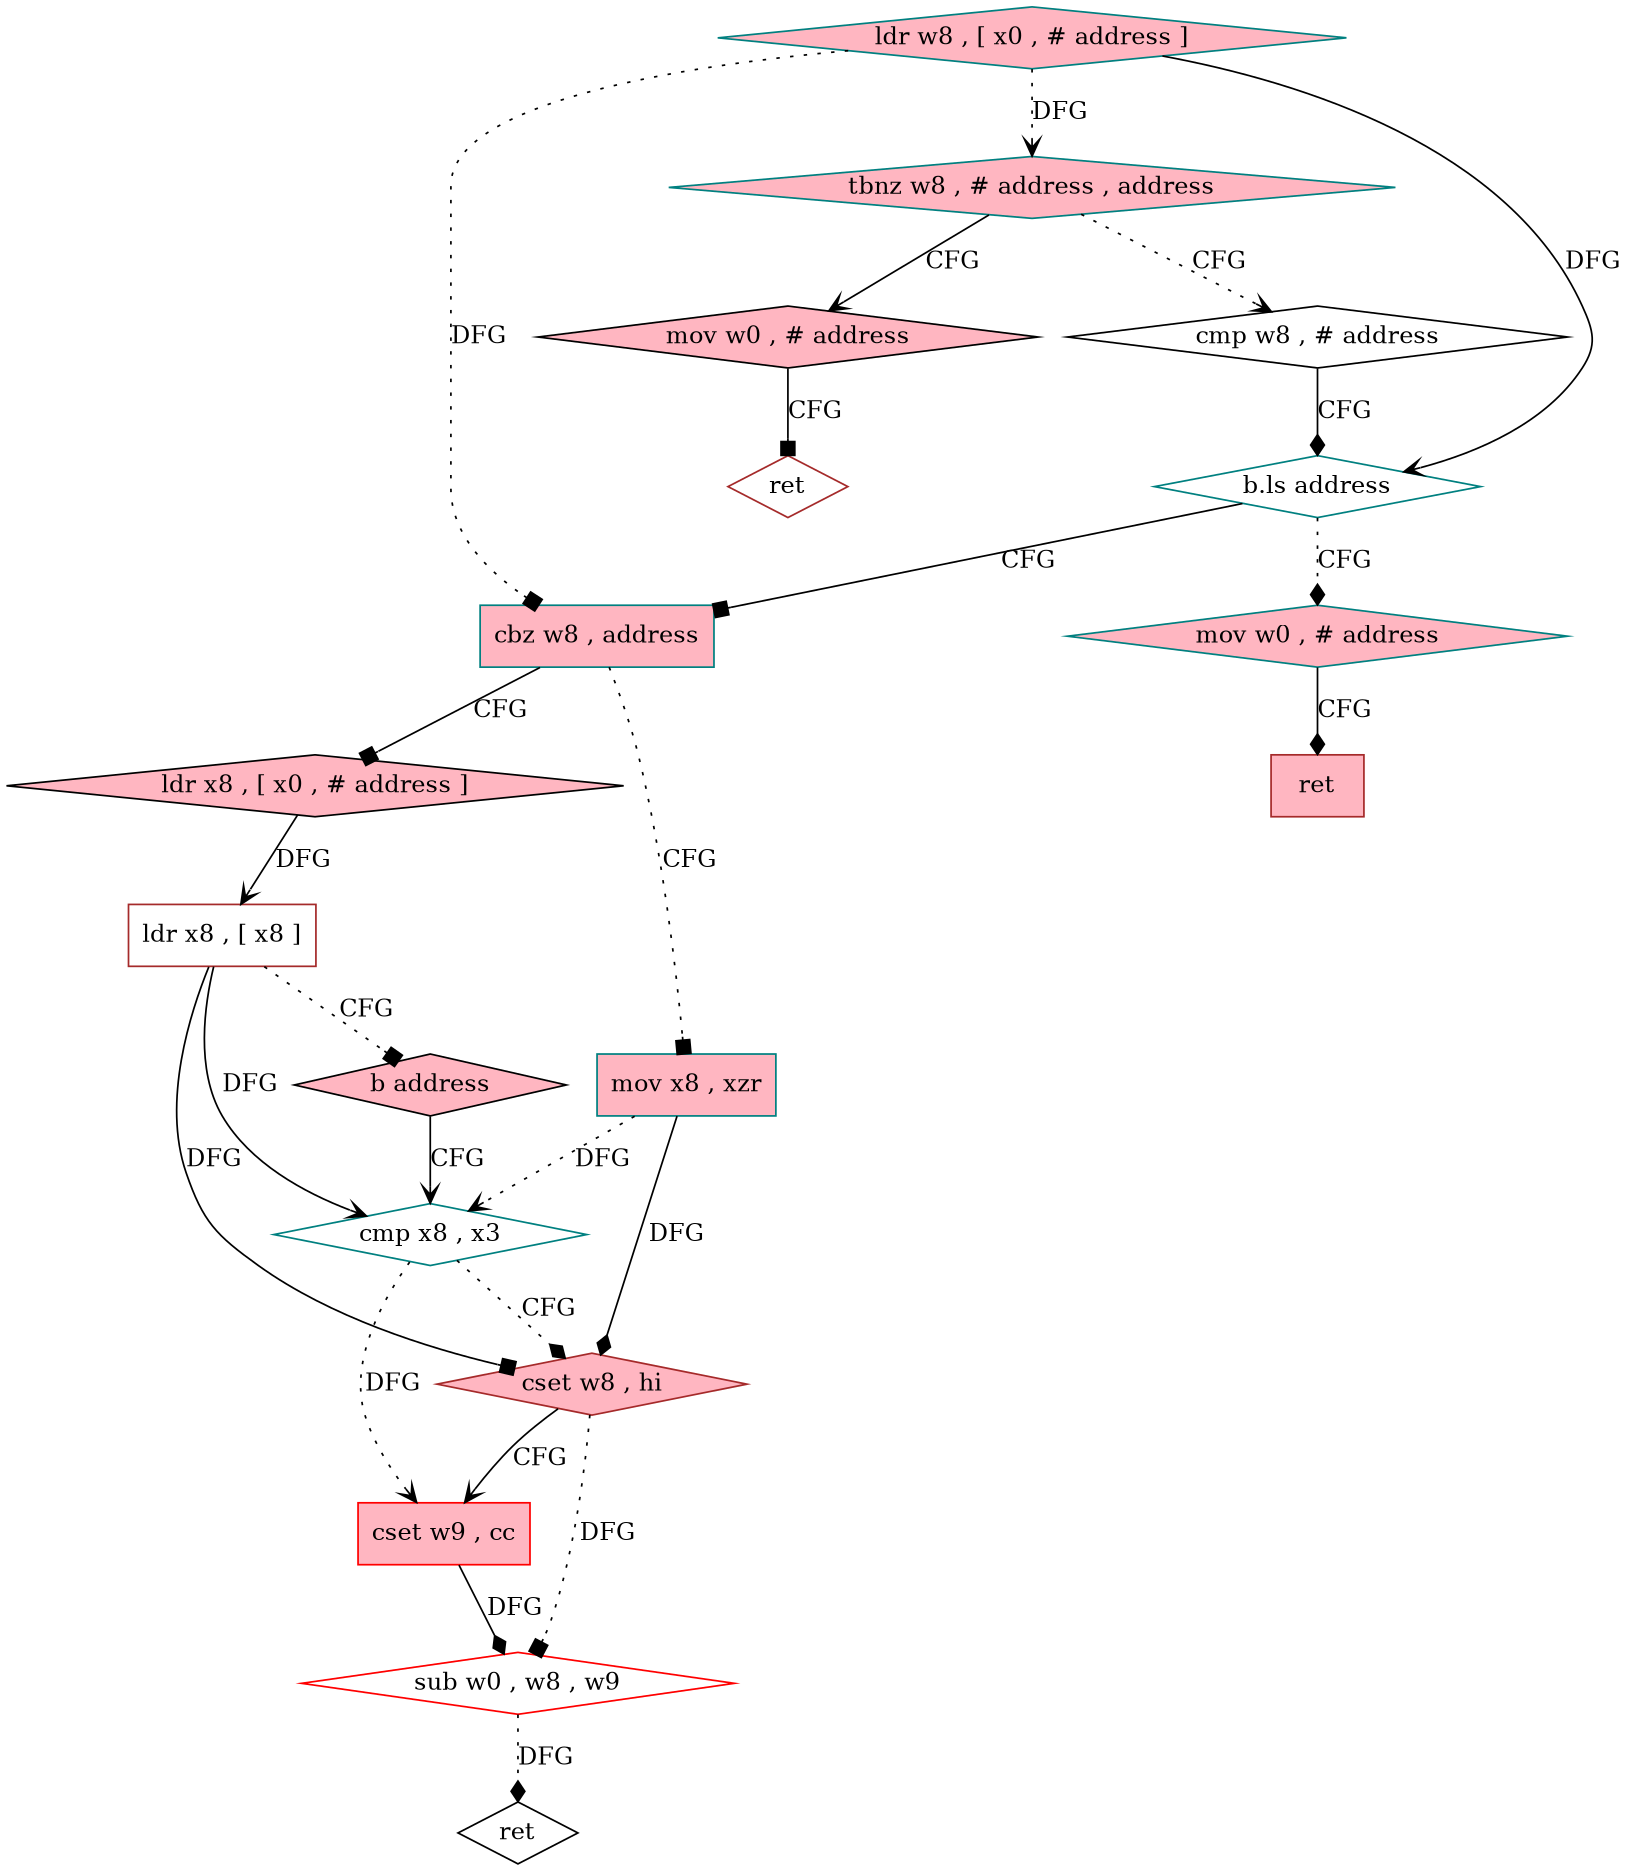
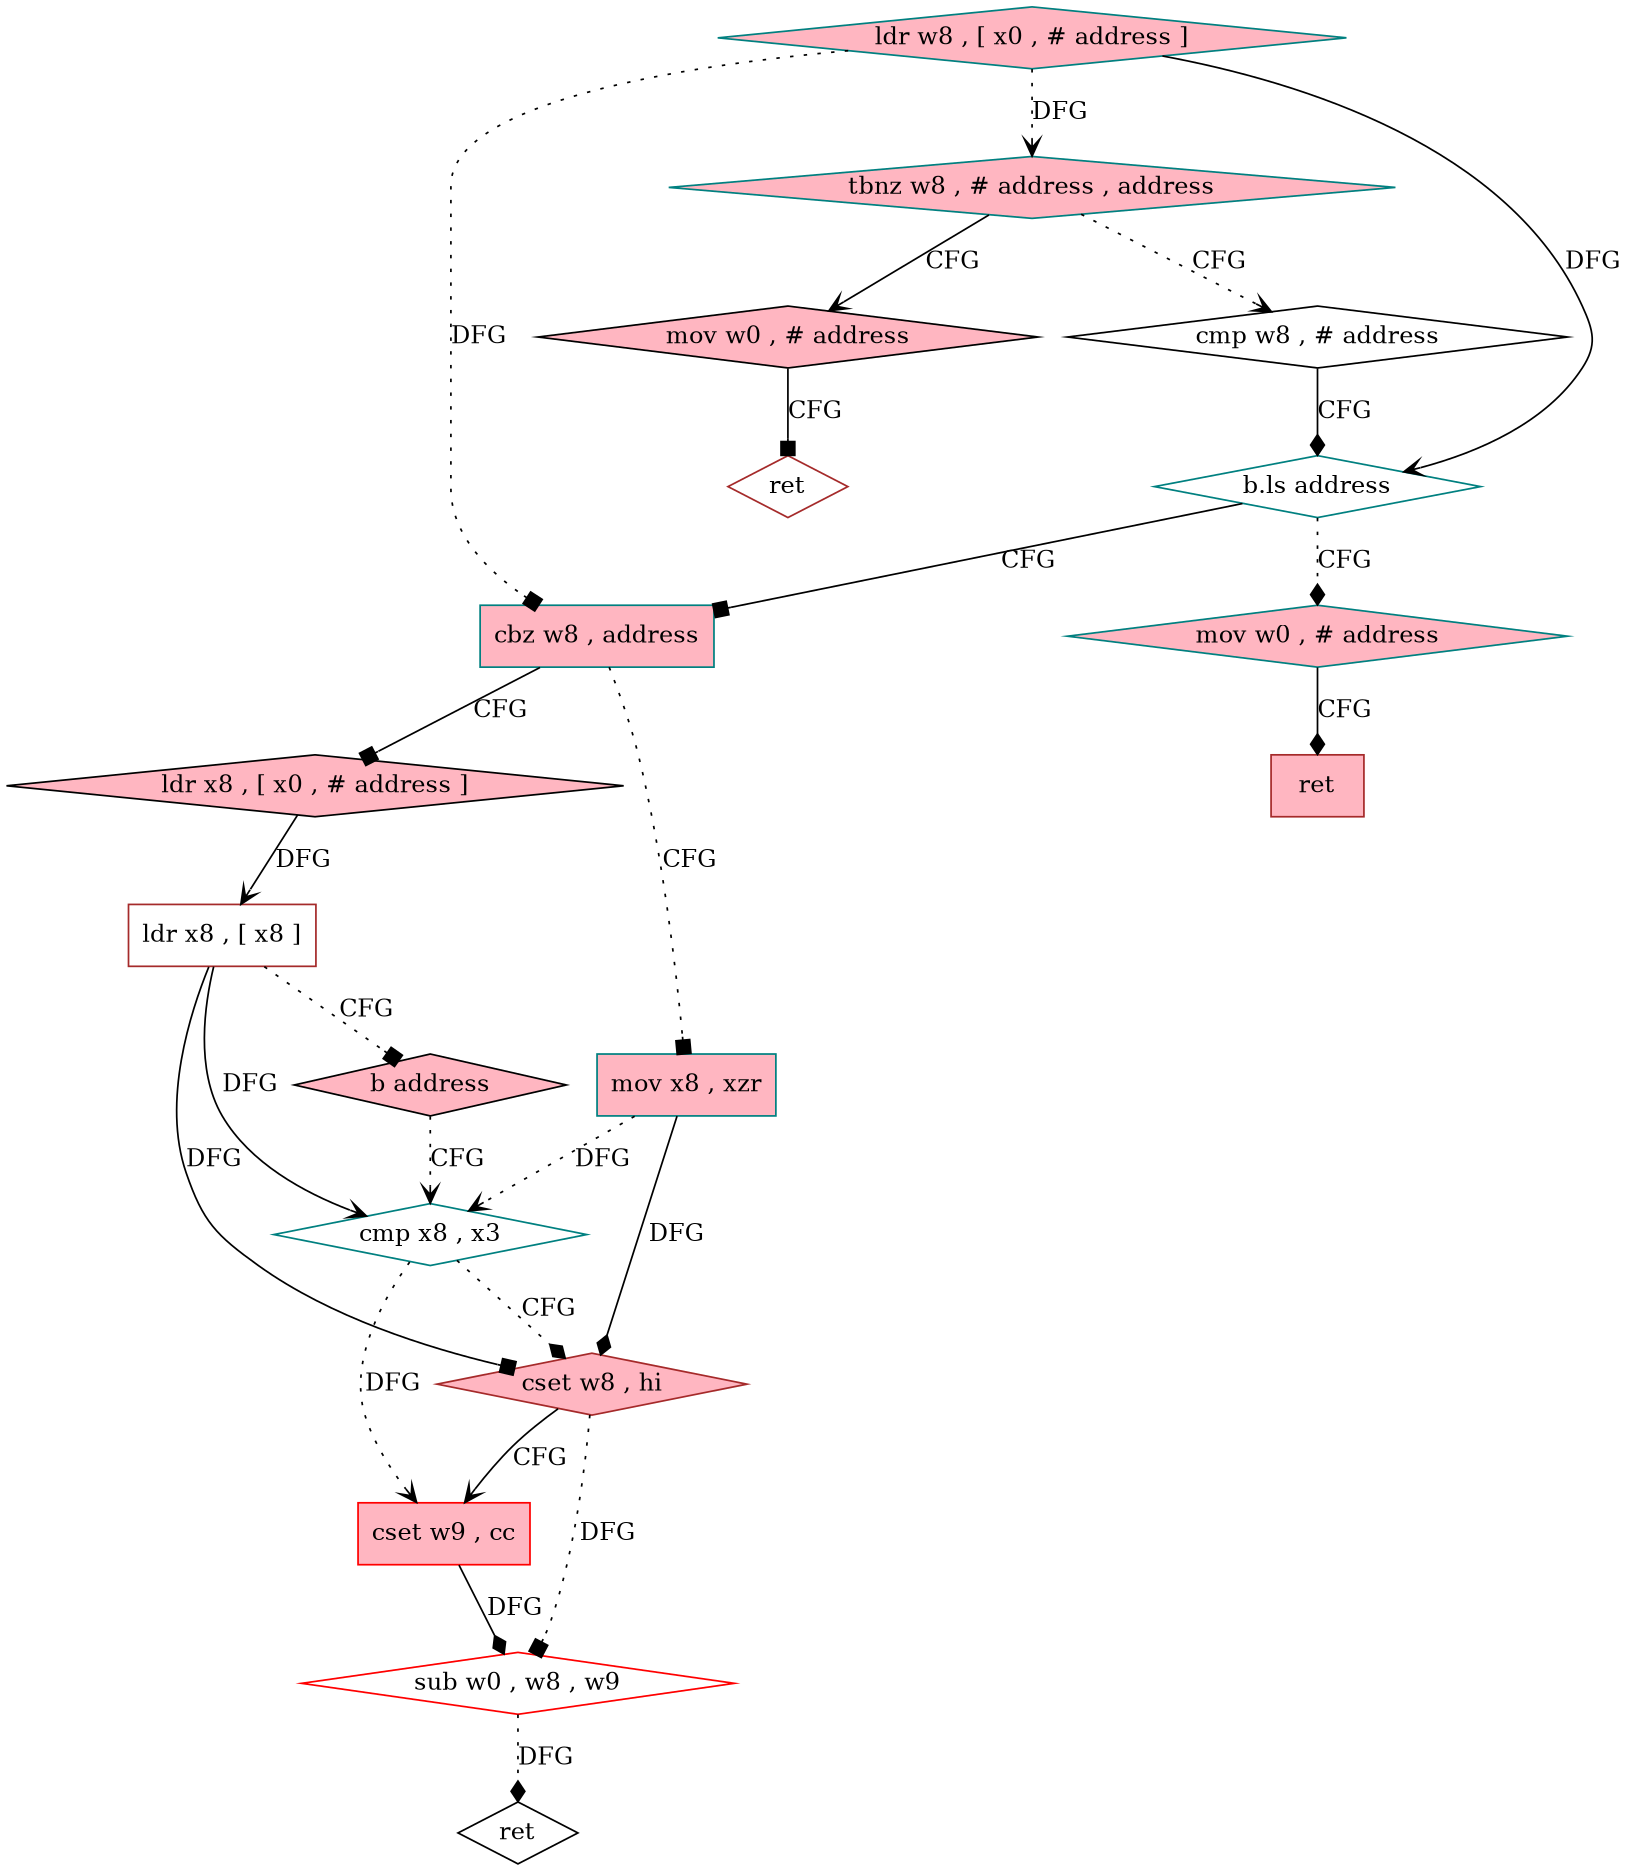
(430, 1151) -> (430, 1151)
